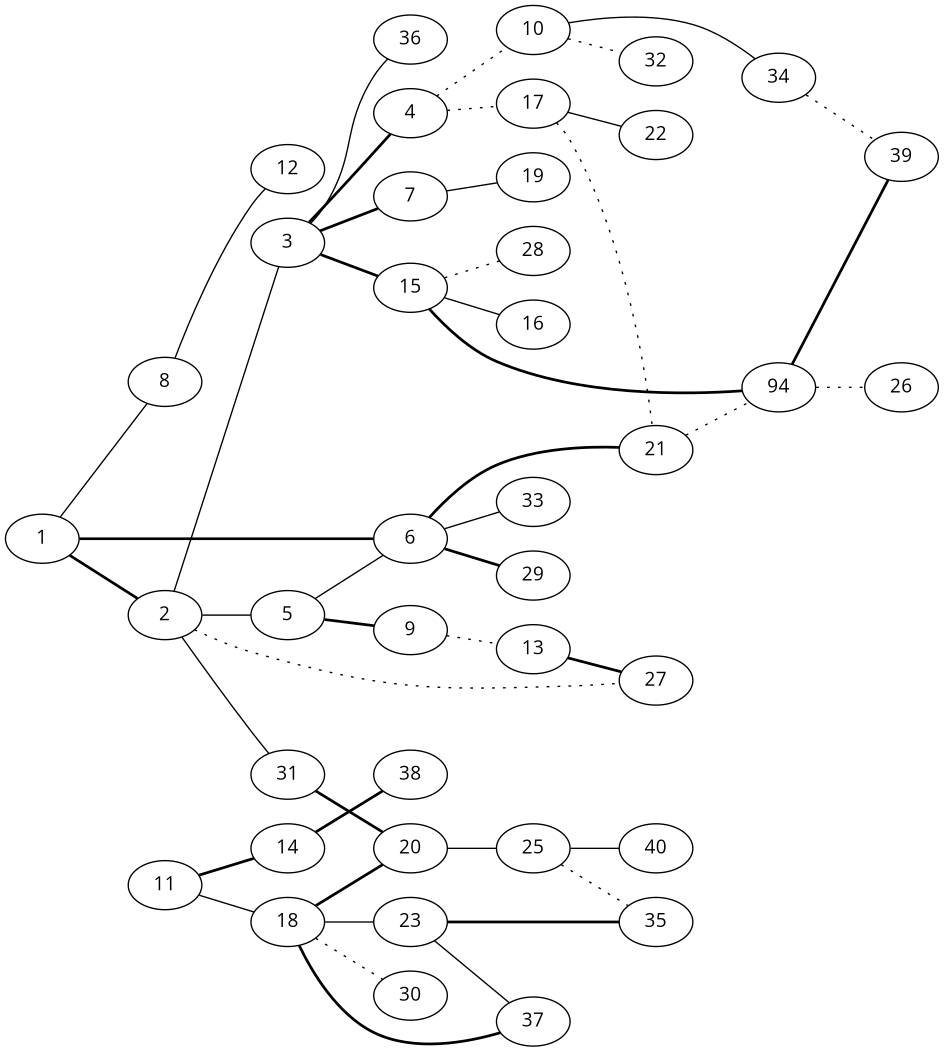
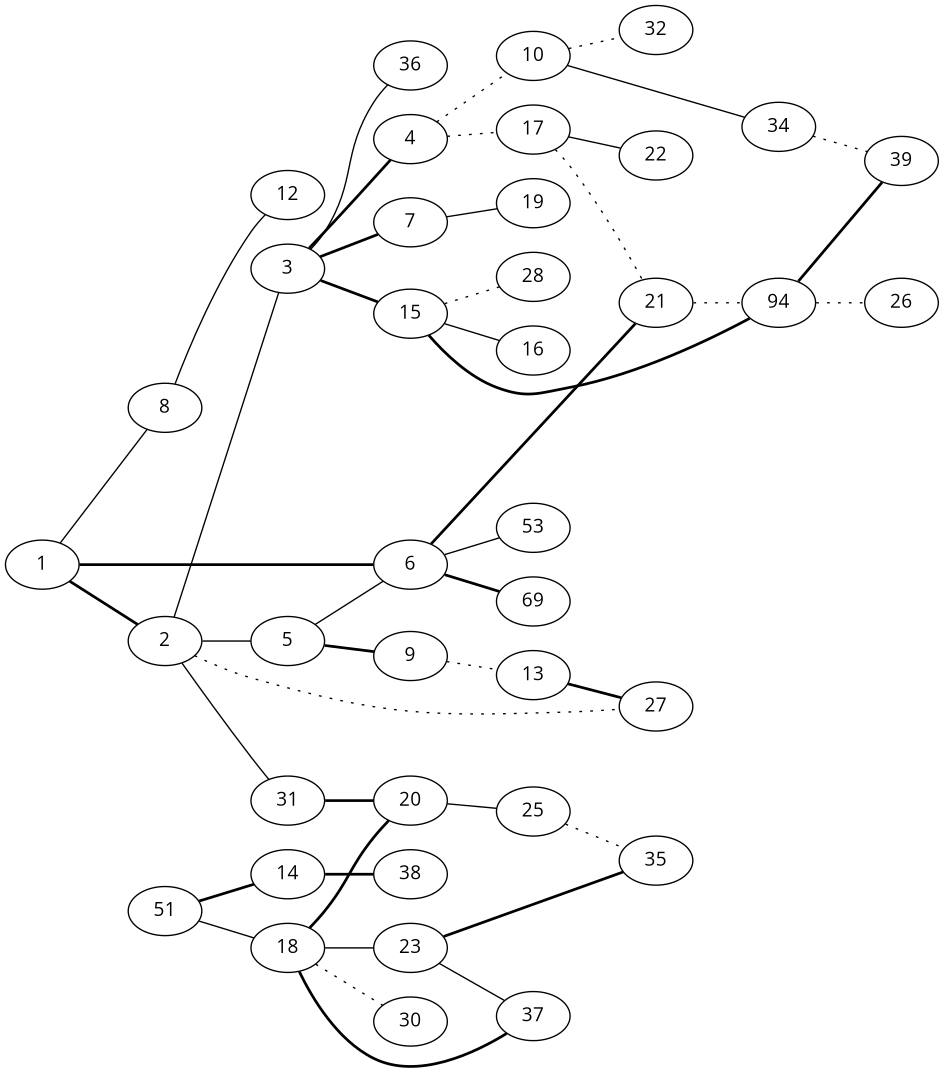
(533, 502) -> (533, 528)
(533, 576) -> (533, 601)
(656, 848) -> none
(165, 885) -> (165, 911)
